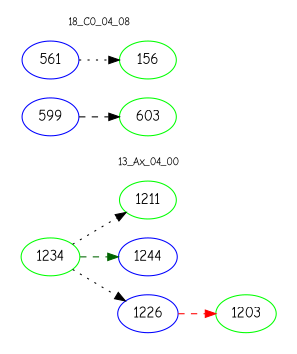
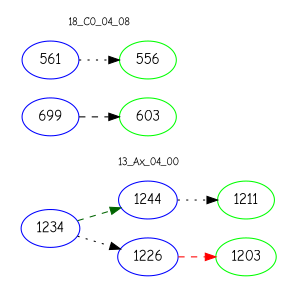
(148, 60) -> (148, 60)
(50, 117) -> (50, 117)
(95, 231) -> (192, 200)
(50, 257) -> (50, 228)
